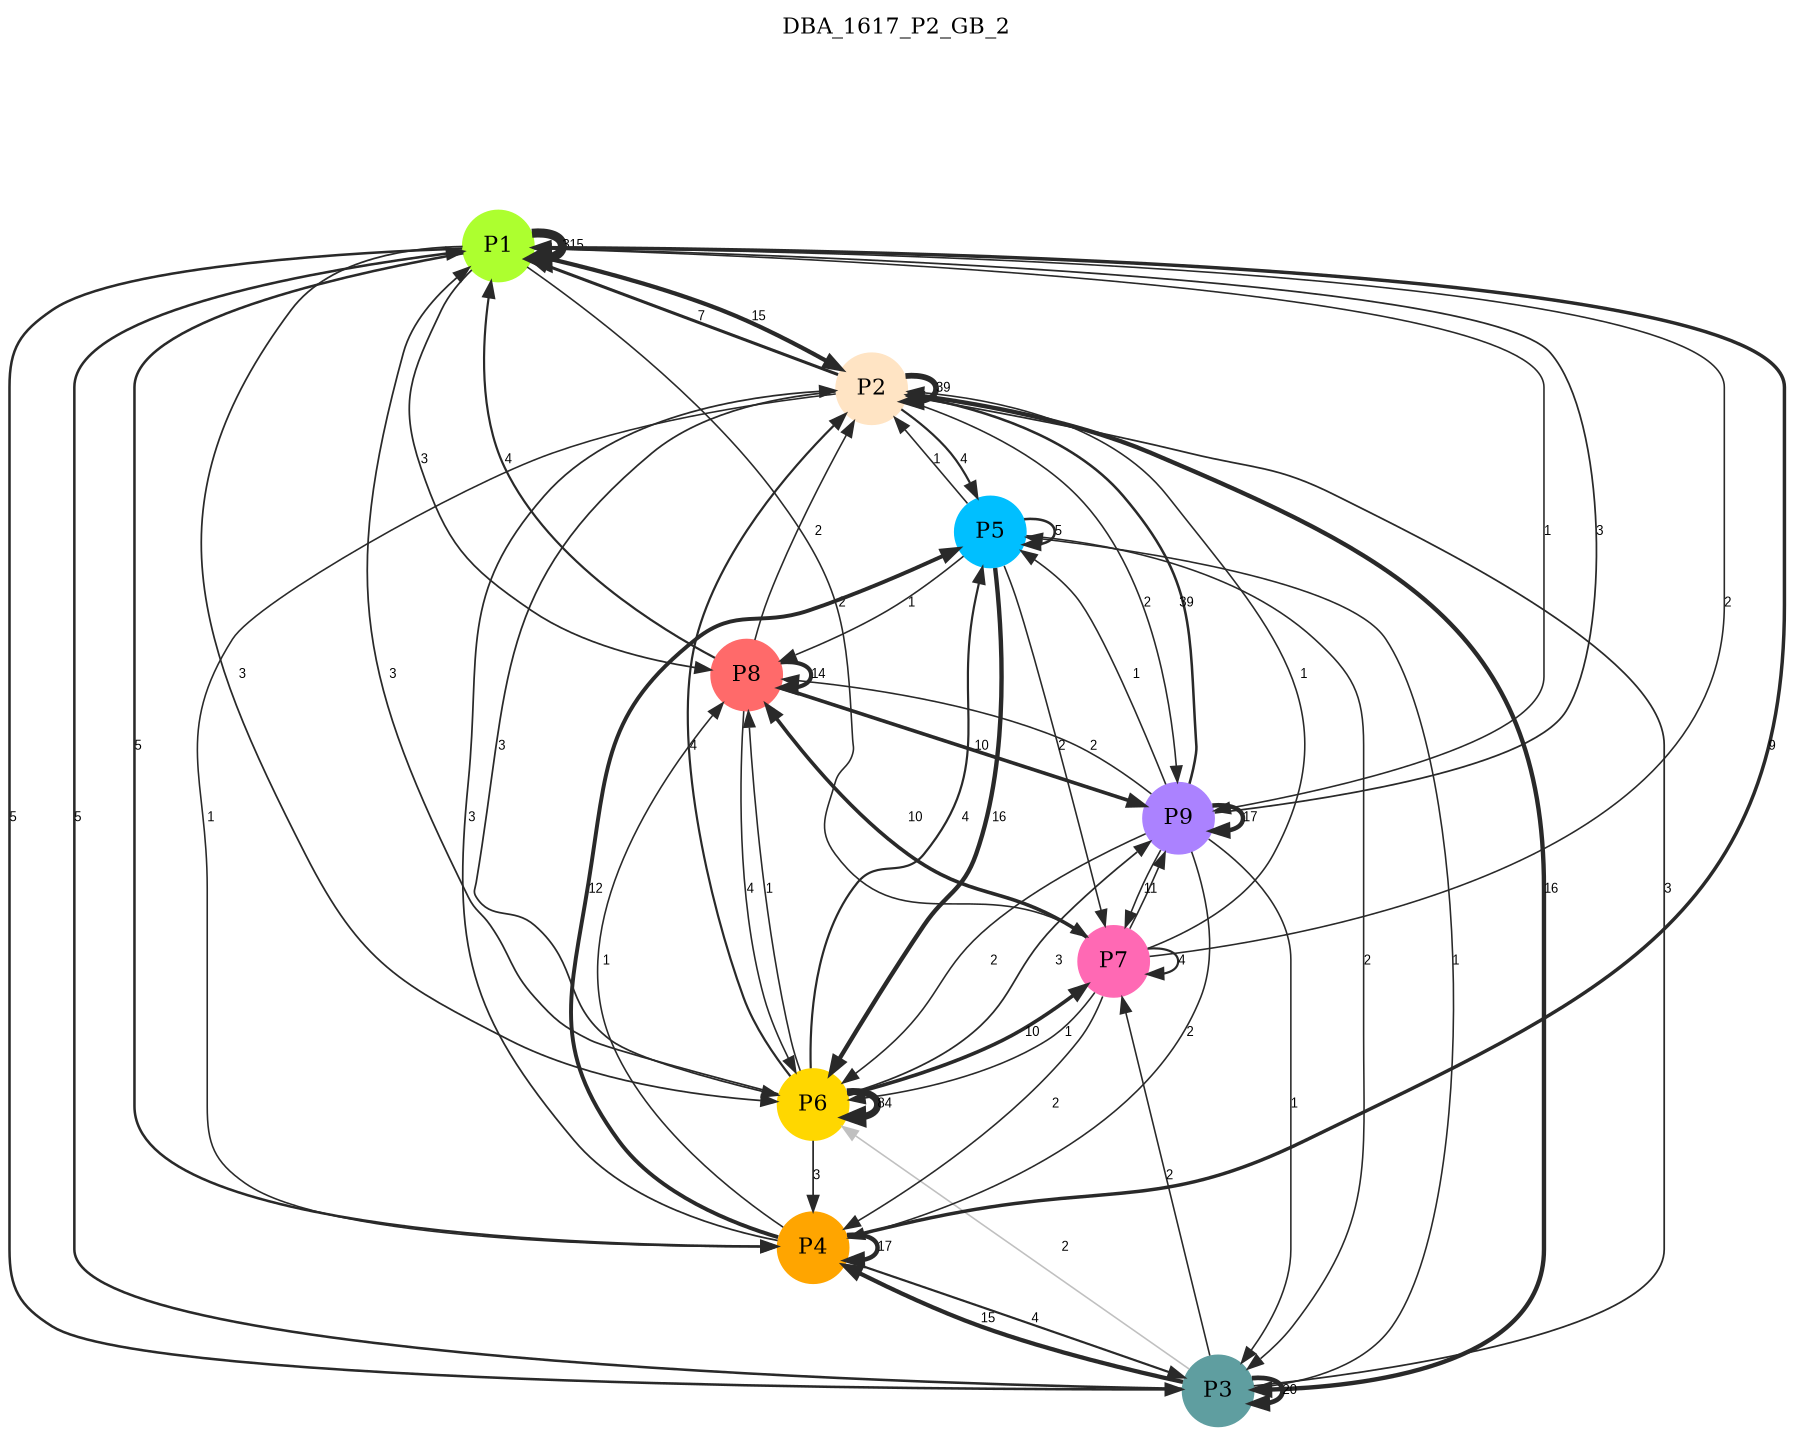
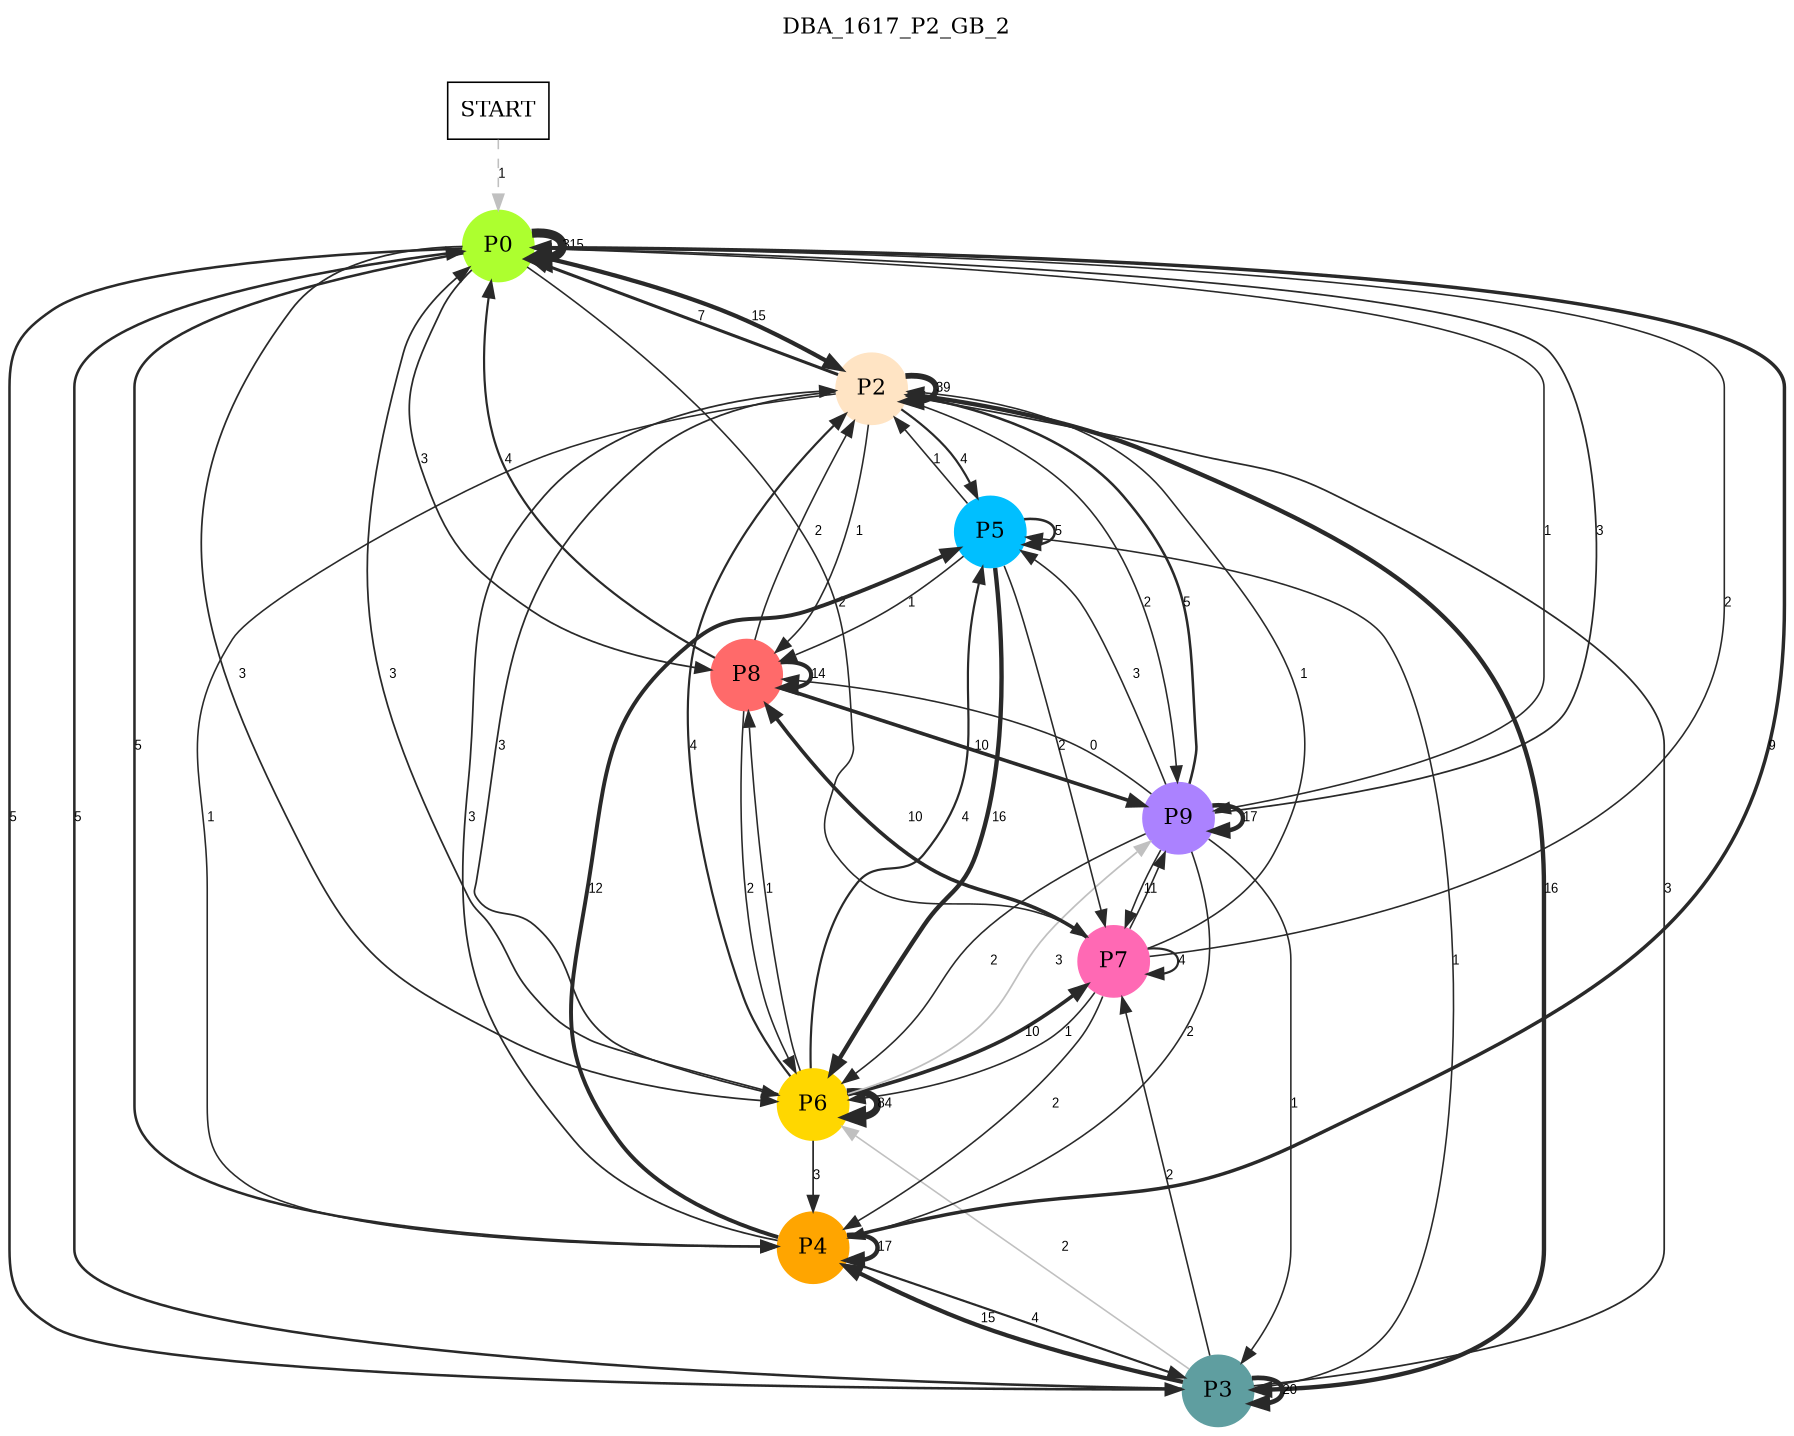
none -> (498, 111)
(498, 246) -> (498, 246)
(1187, 603) -> (1187, 603)
(1137, 675) -> (1137, 675)
(1094, 747) -> (1094, 747)
(1364, 851) -> none
(751, 890) -> (751, 890)
(599, 992) -> (844, 540)
(1007, 993) -> (1007, 993)
